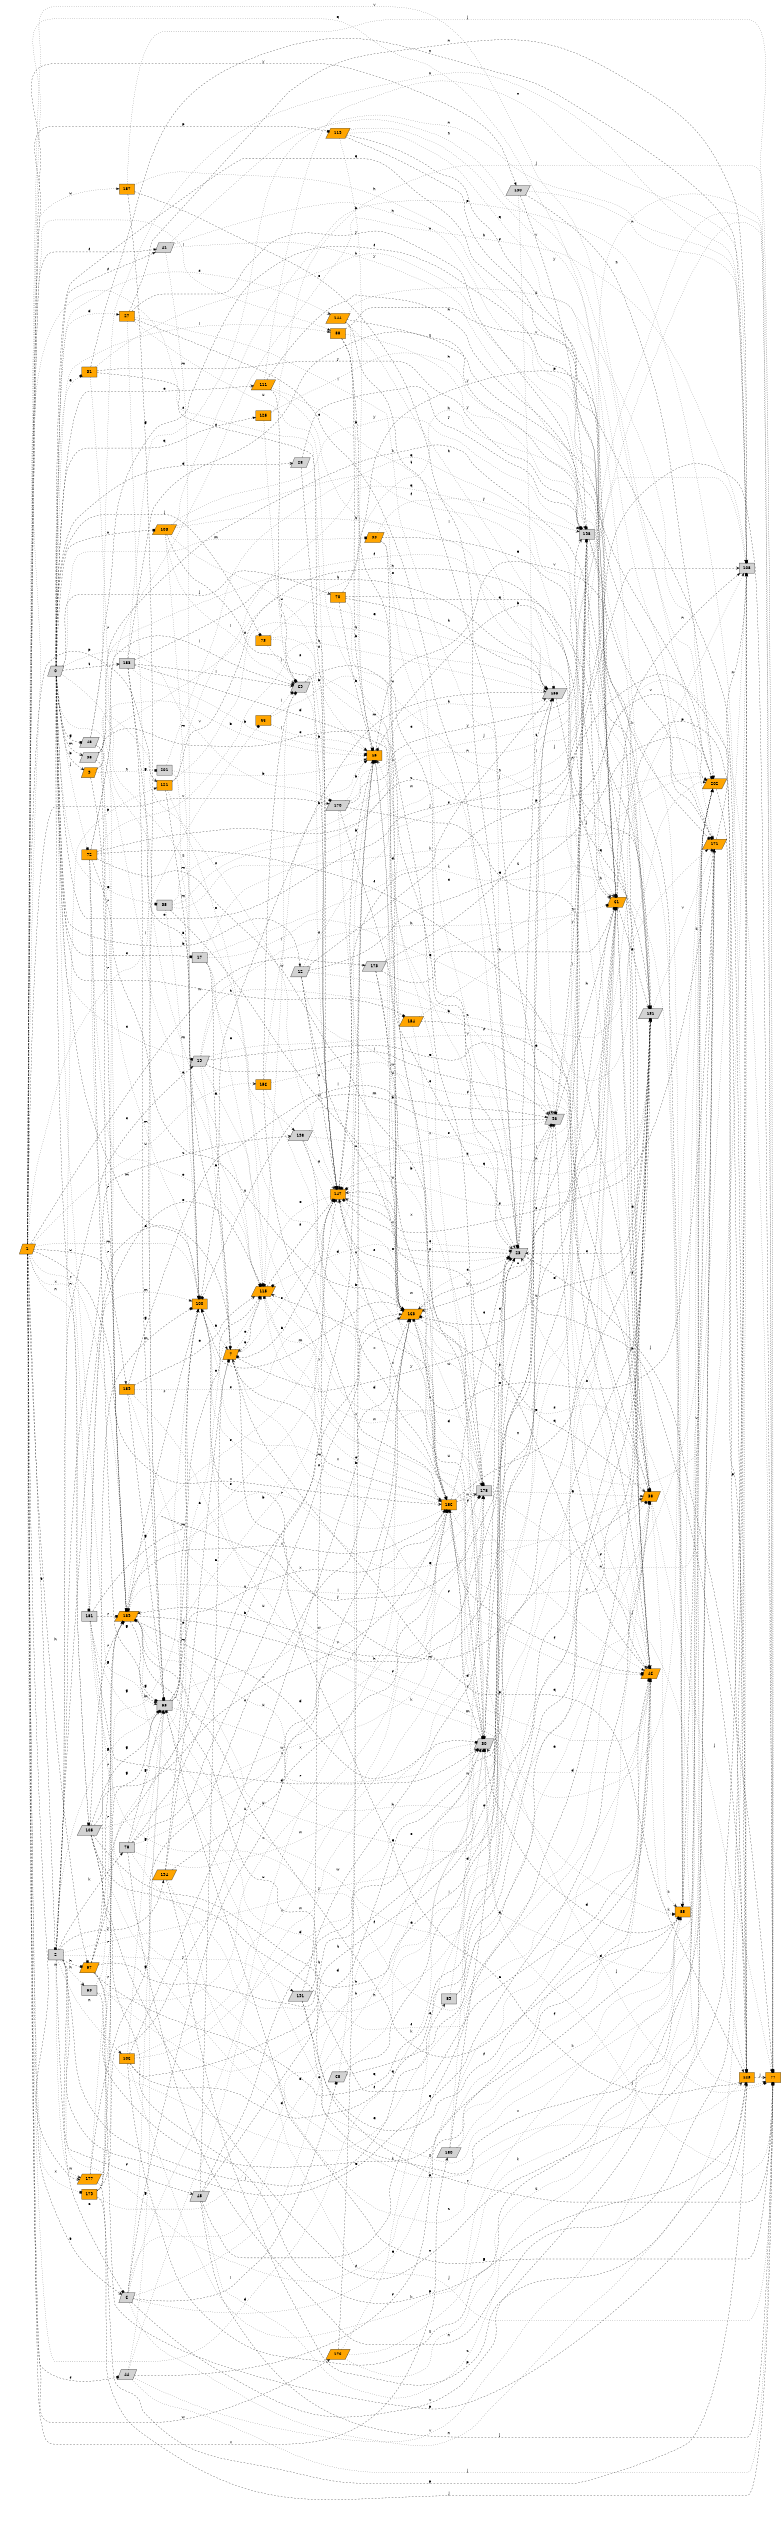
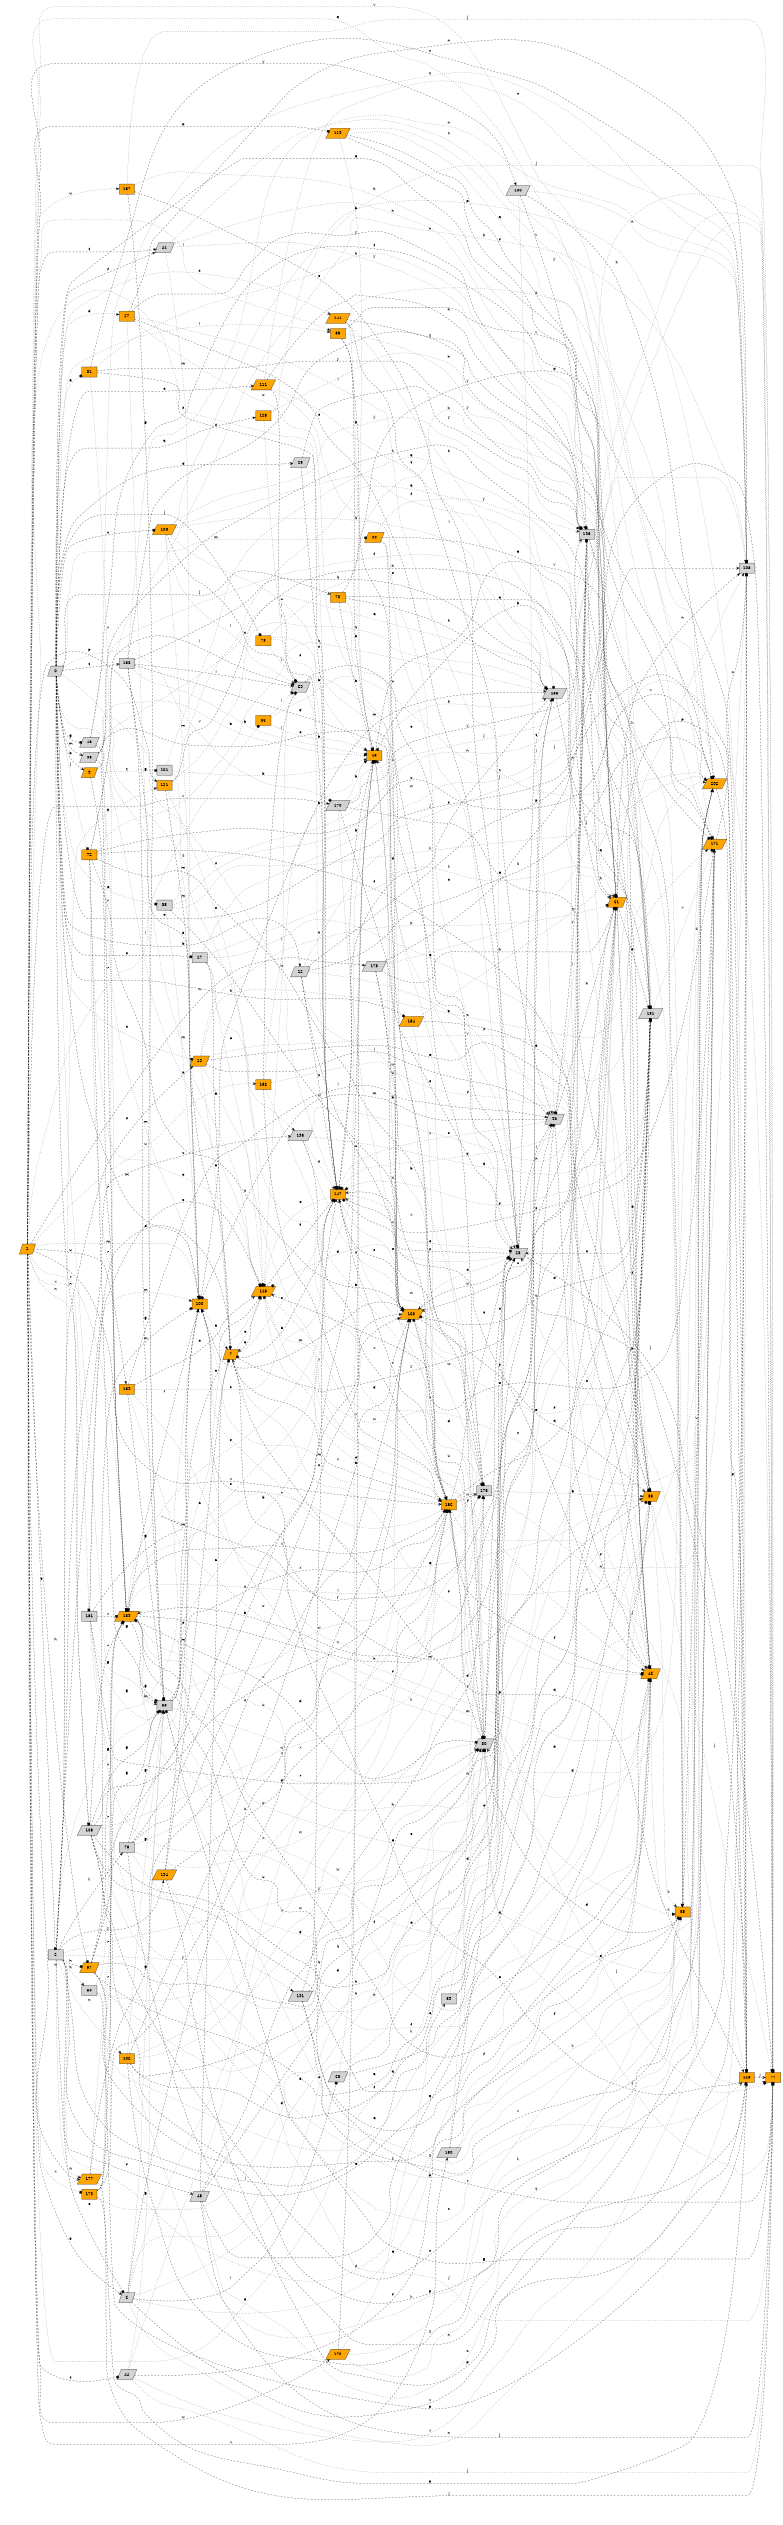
(200, 1061) -> (200, 1061)
